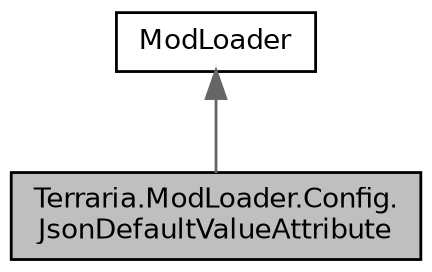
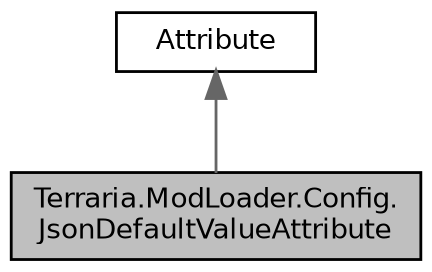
(216, 42) -> (216, 42)
